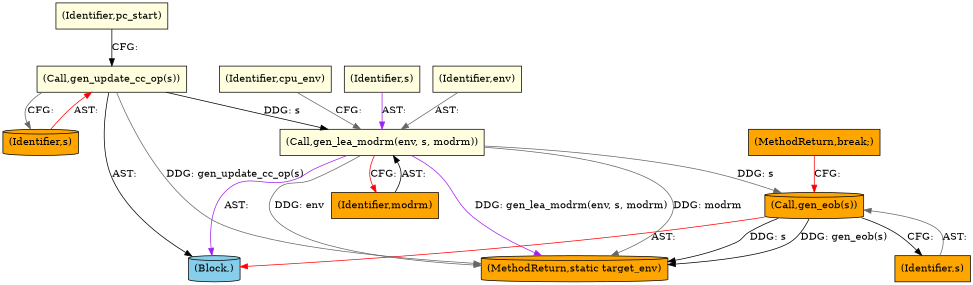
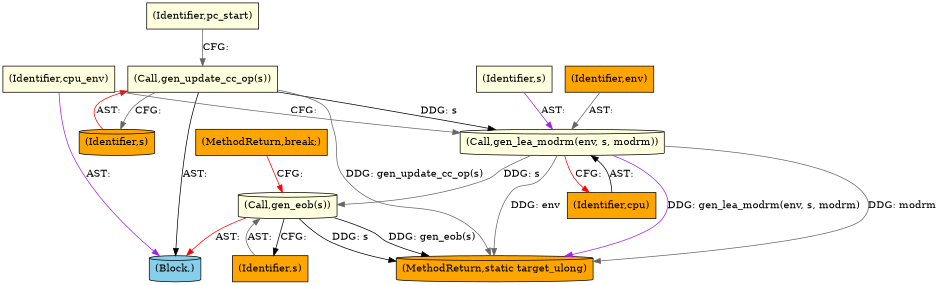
(112, 44) -> (203, 44)
(477, 79) -> (609, 79)
(382, 142) -> (562, 142)
(258, 181) -> (88, 182)
(385, 206) -> (612, 206)
(814, 206) -> (288, 206)
(575, 269) -> (495, 269)
